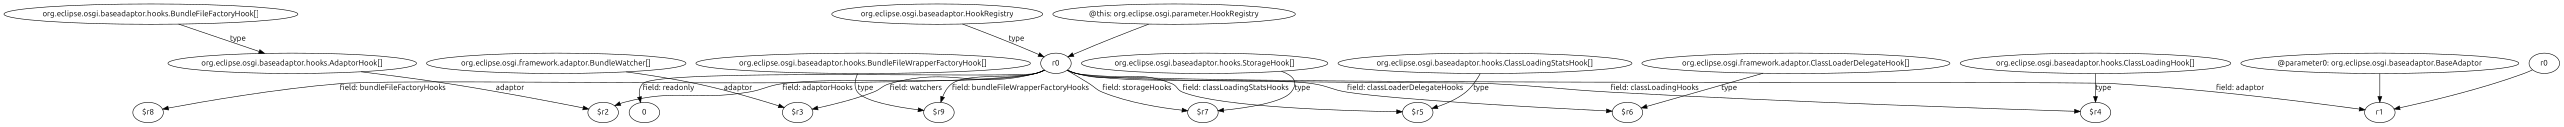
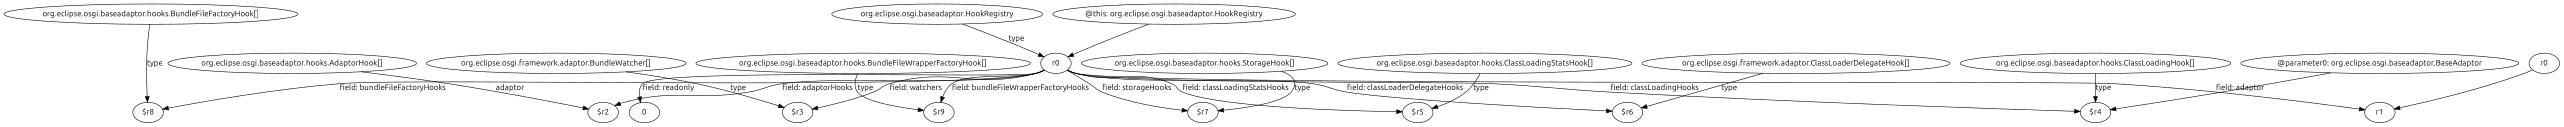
(1174, 14) -> (1174, 14)
(219, 38) -> (147, 60)
(2380, 85) -> (2234, 90)
(738, 88) -> (738, 88)
